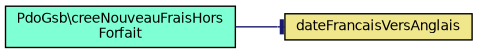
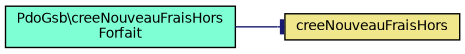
(379, 27) -> (372, 27)
